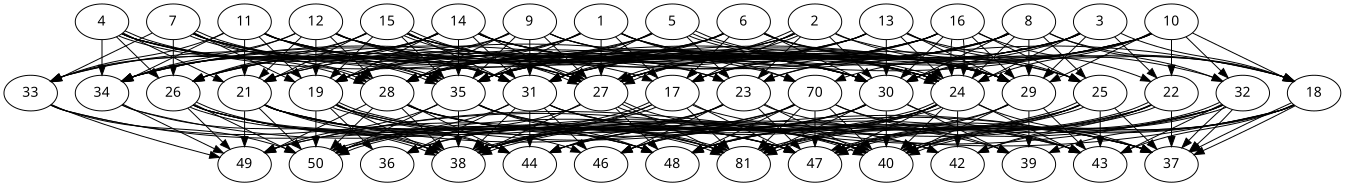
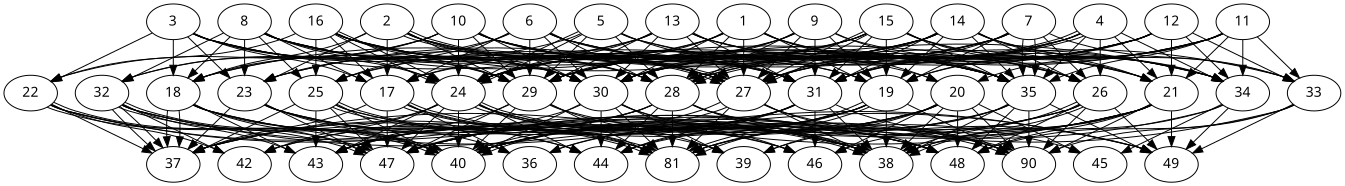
(815, 93) -> (958, 93)
(316, 164) -> (1029, 164)
none -> (1100, 164)
